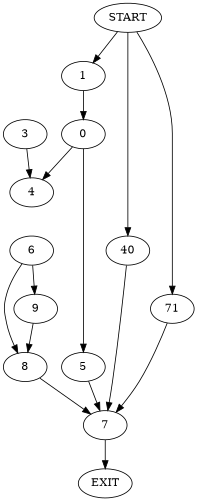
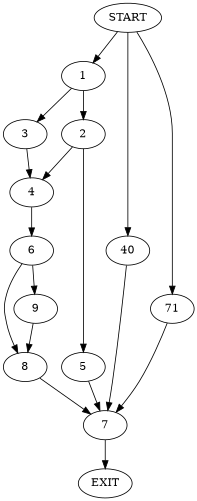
none -> (57, 102)
(83, 134) -> (83, 134)
none -> (32, 218)
